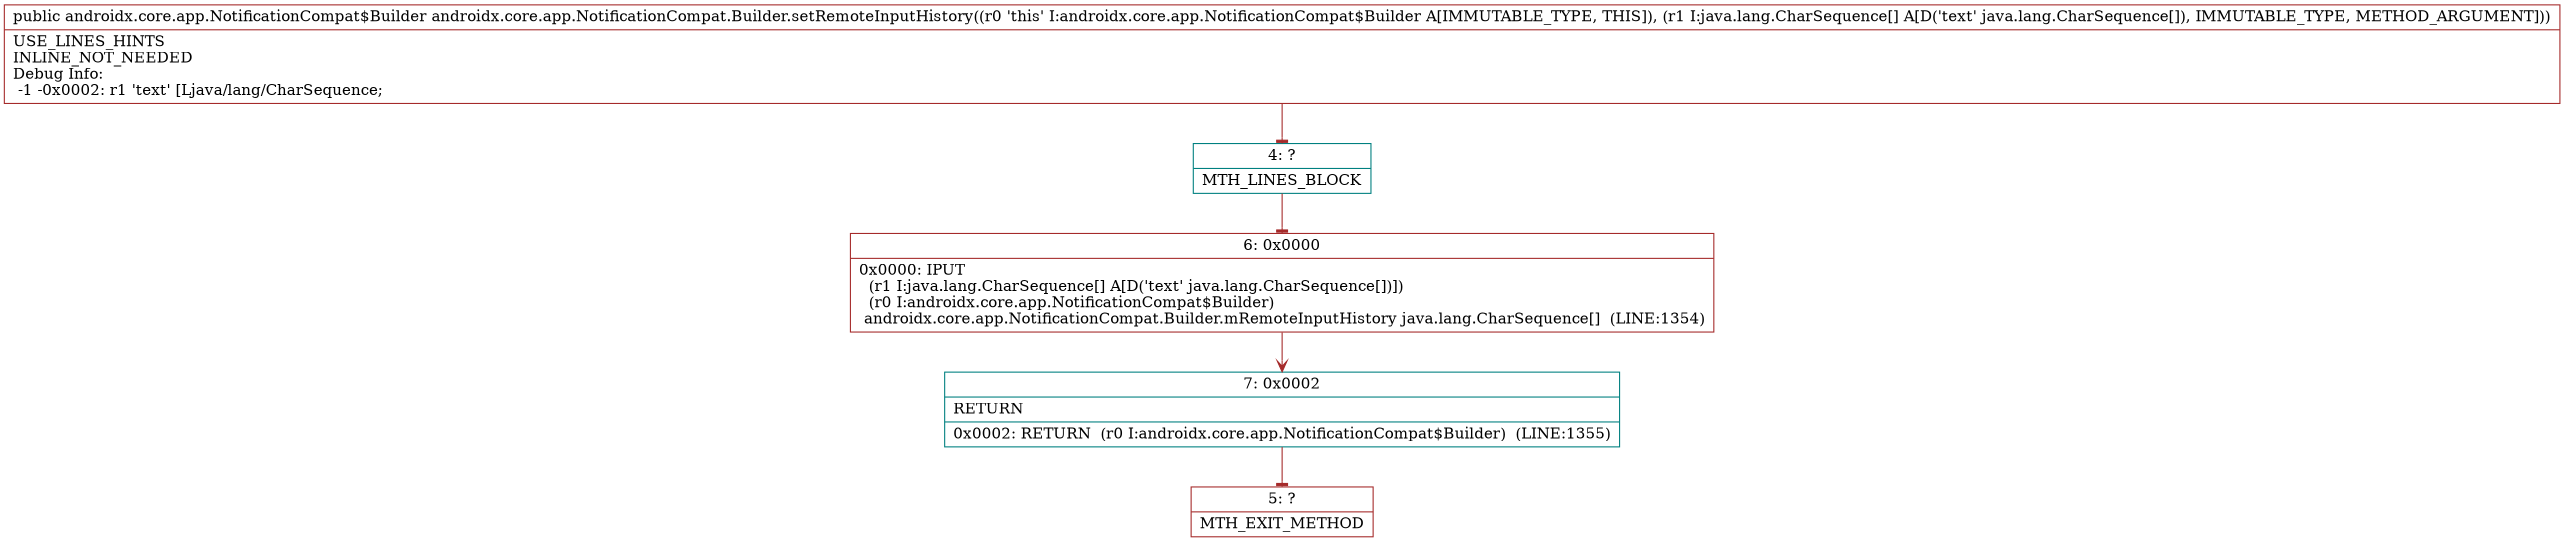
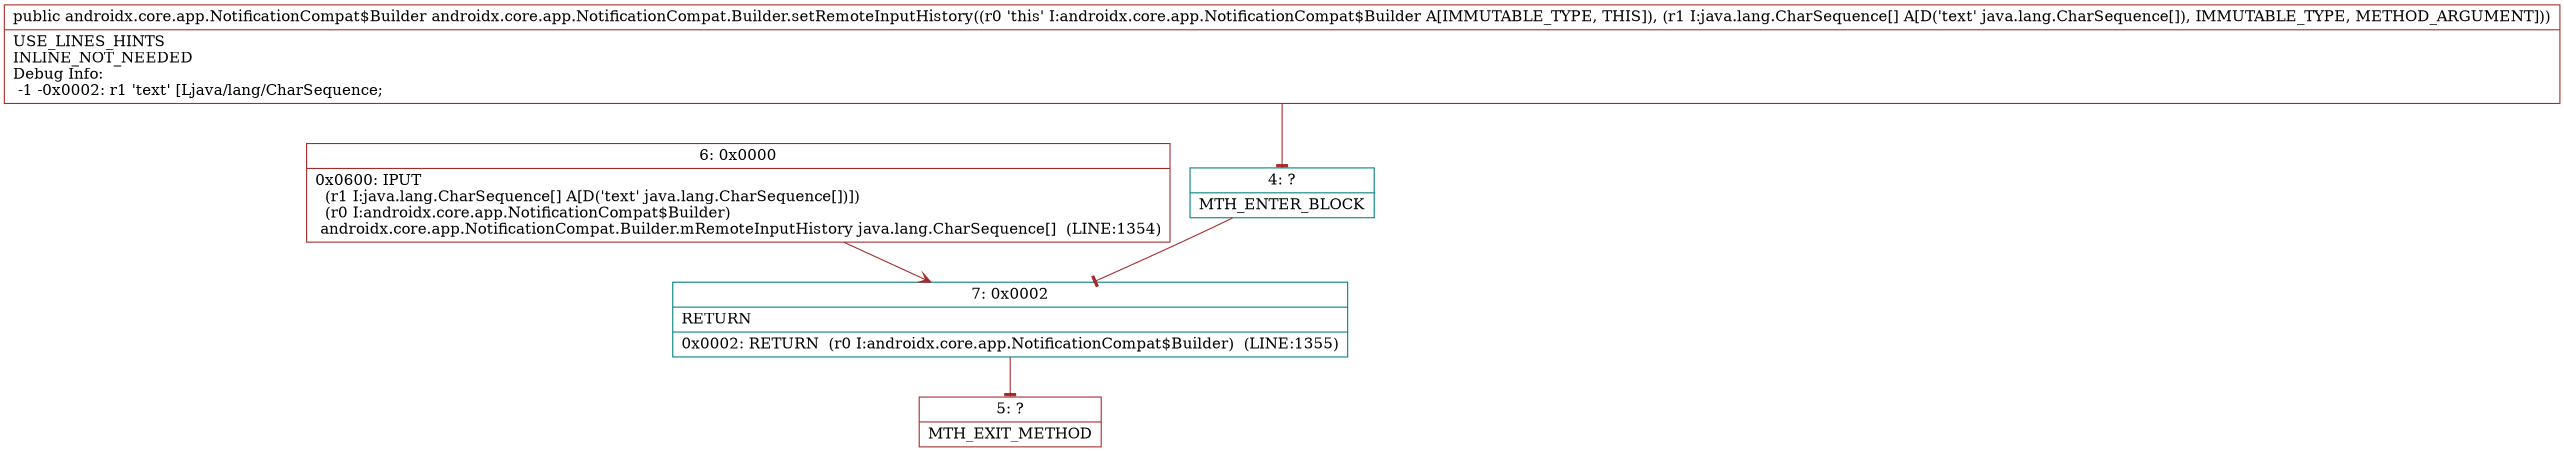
(1282, 180) -> (1282, 205)
(1282, 211) -> (1166, 249)
(917, 270) -> (373, 180)
